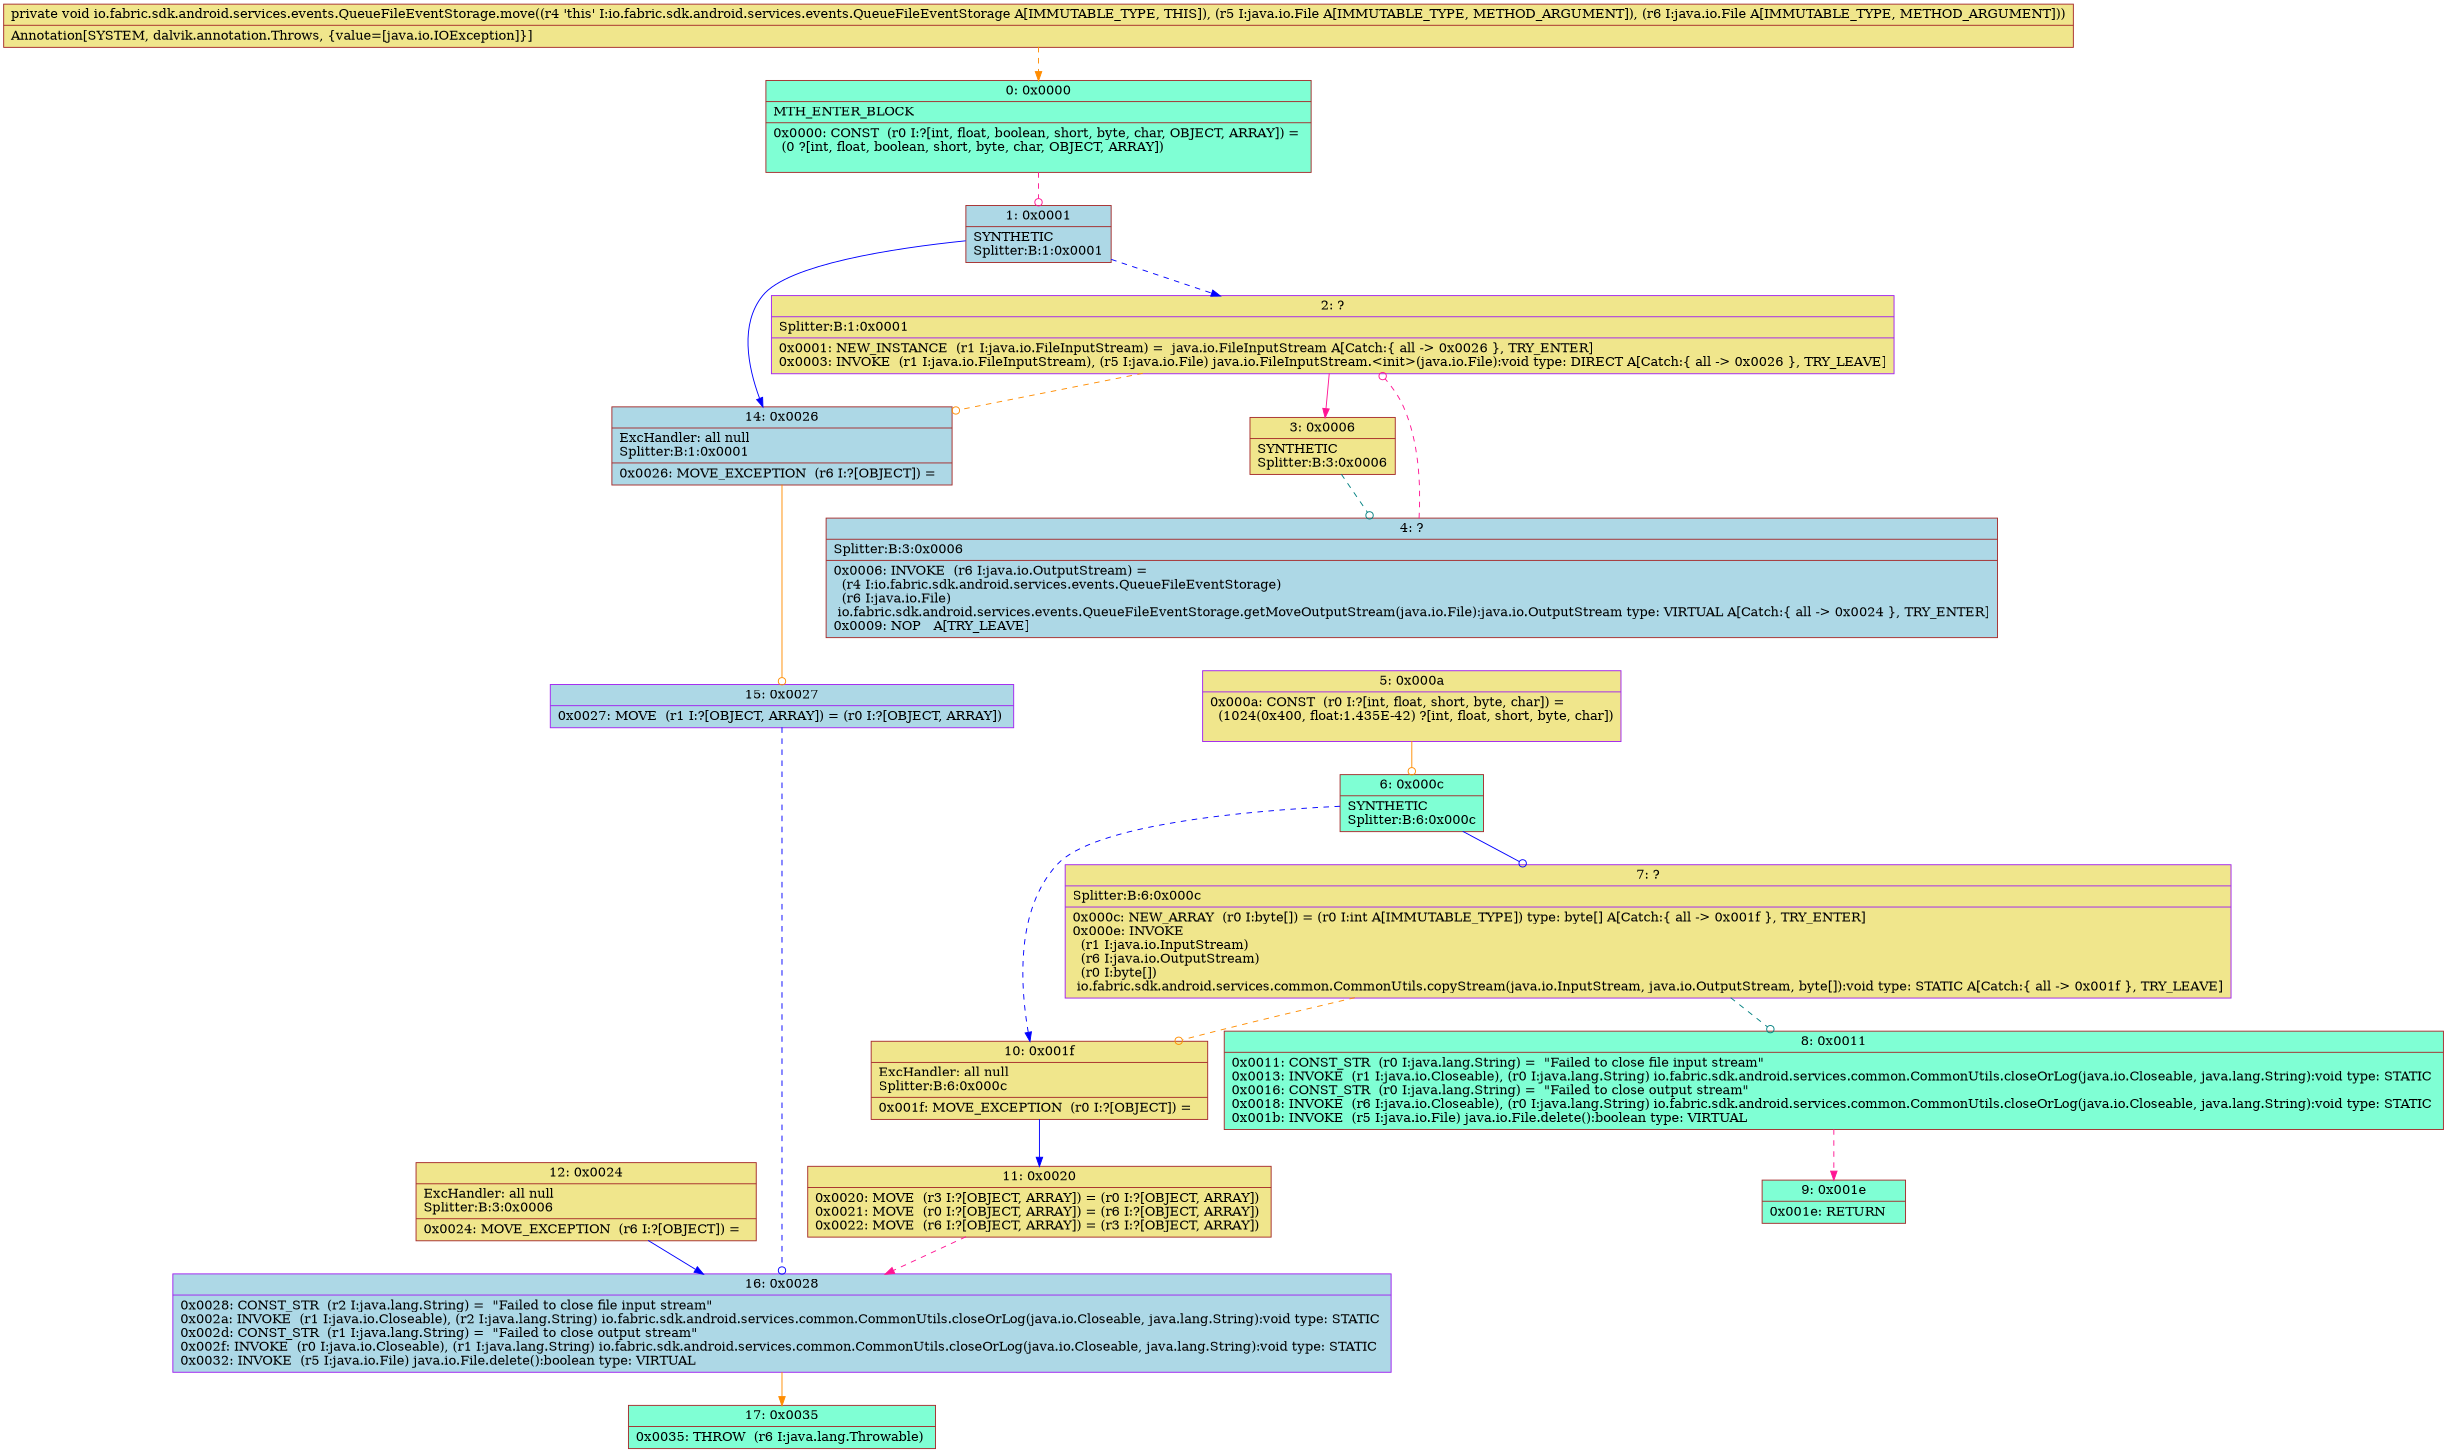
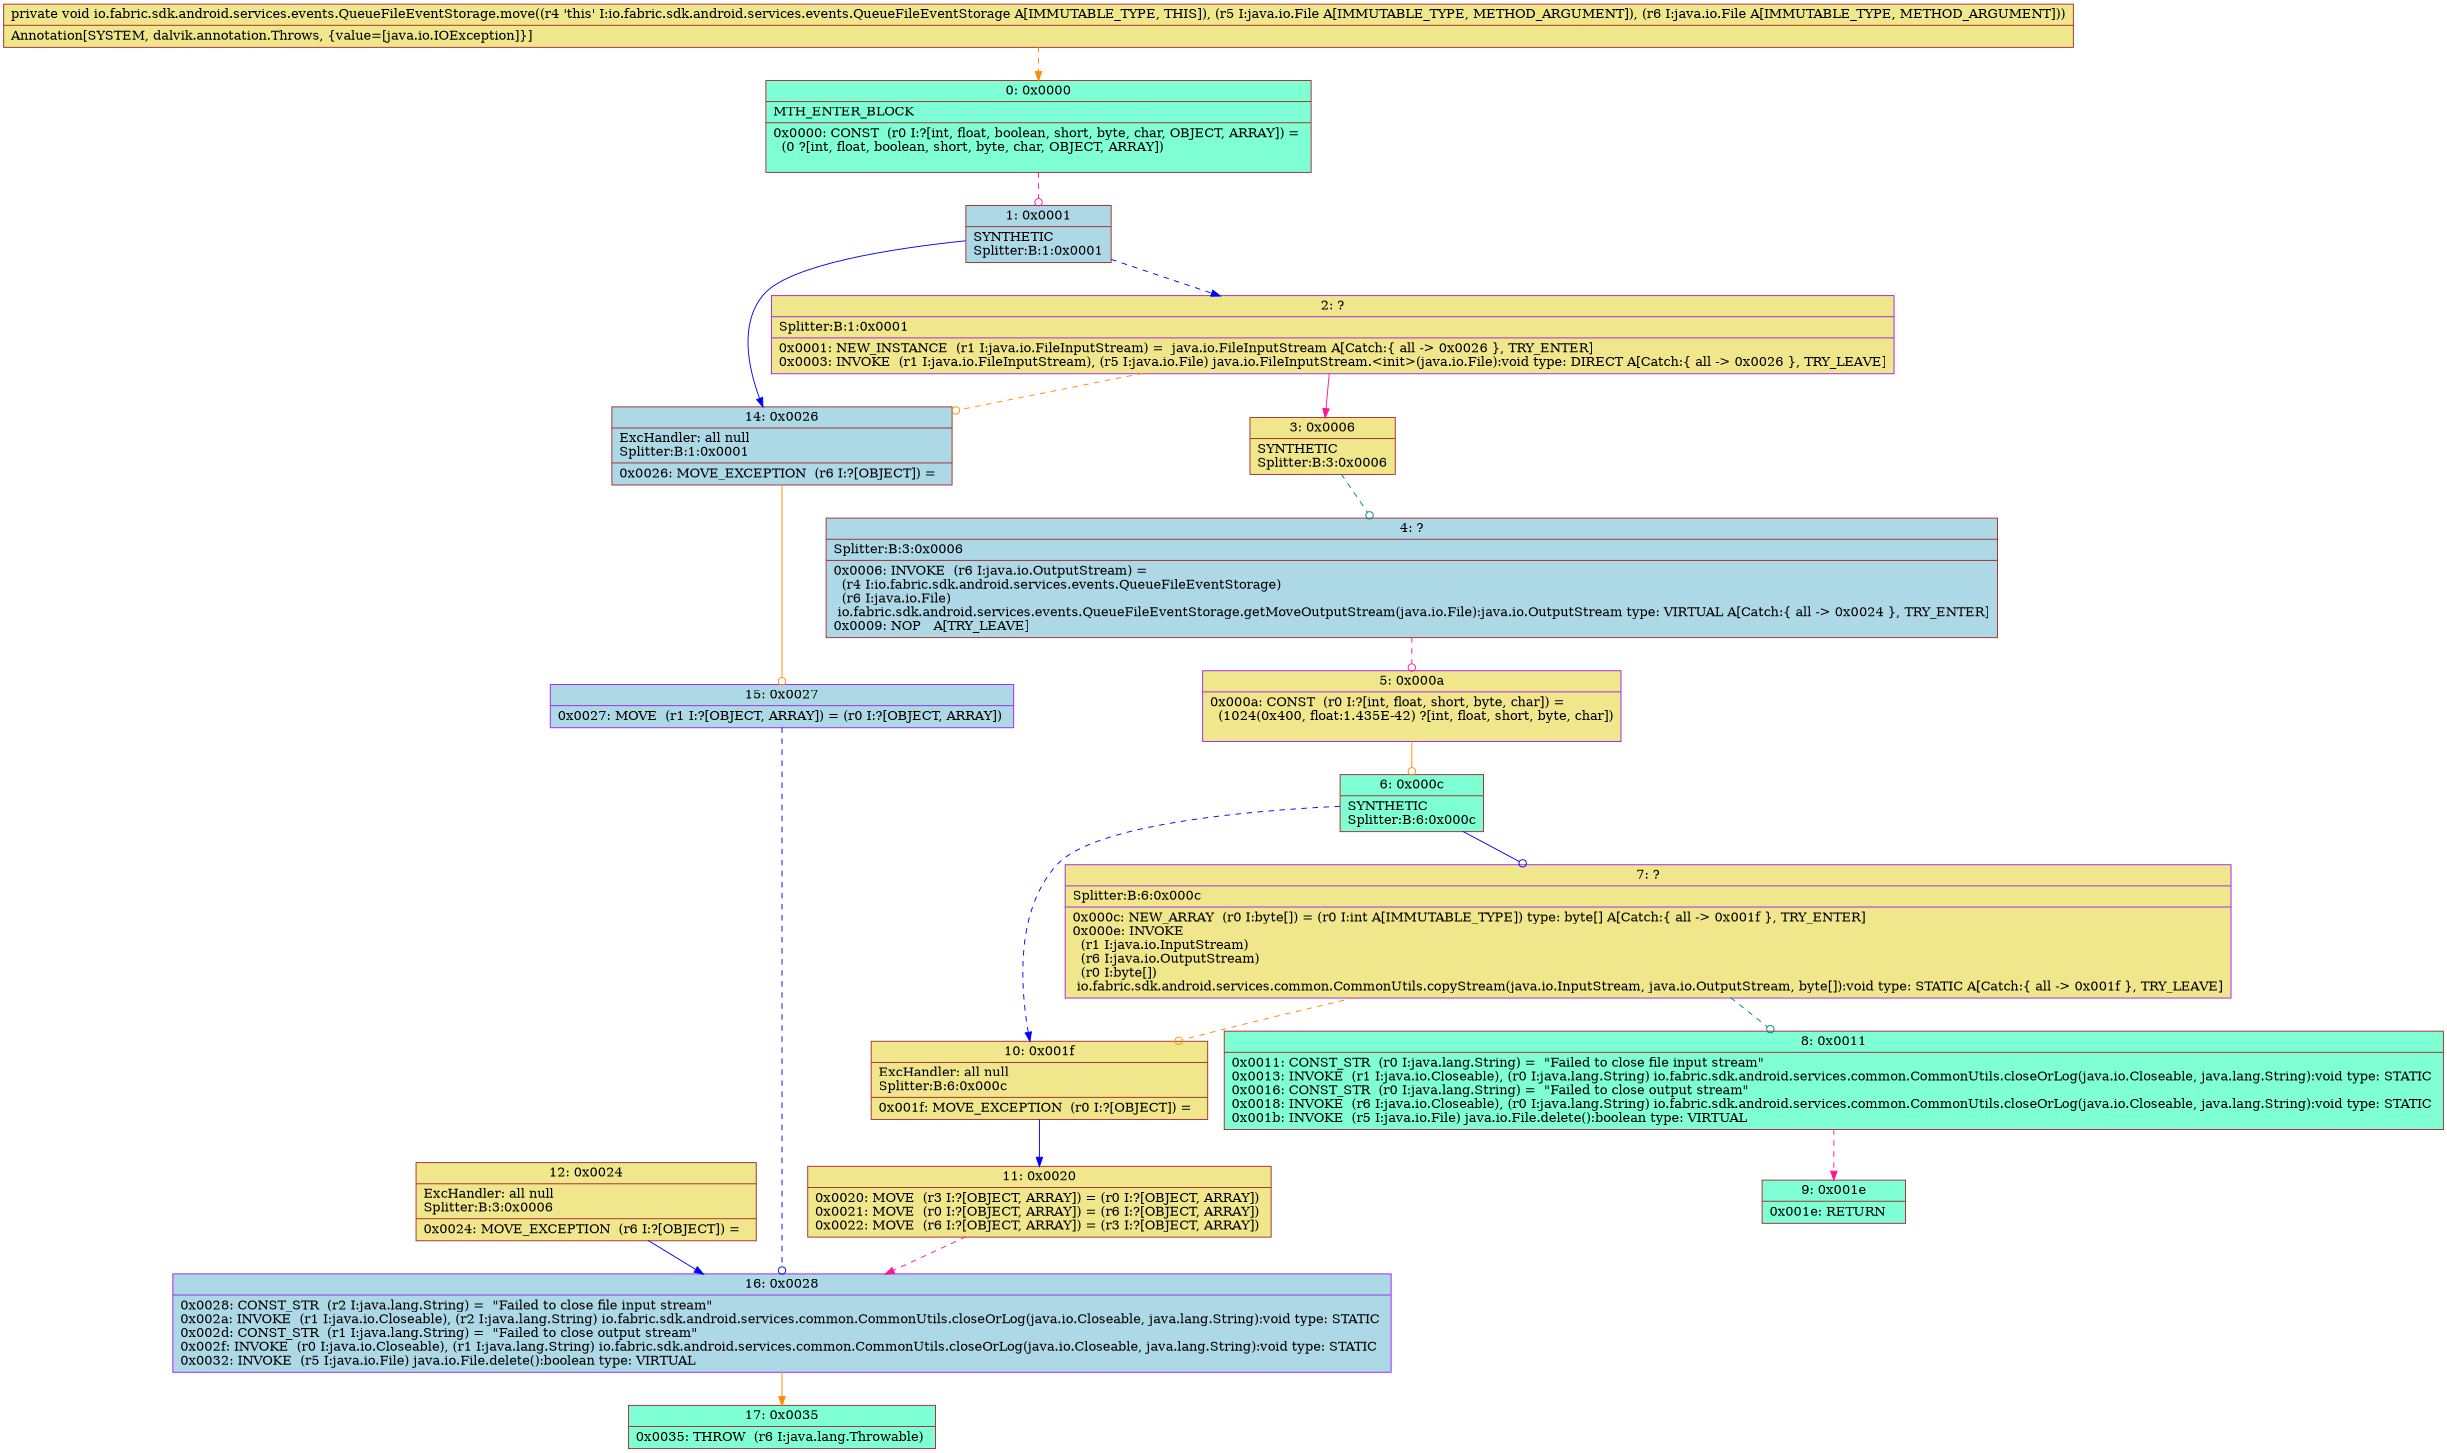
(1415, 445) -> (1412, 650)
